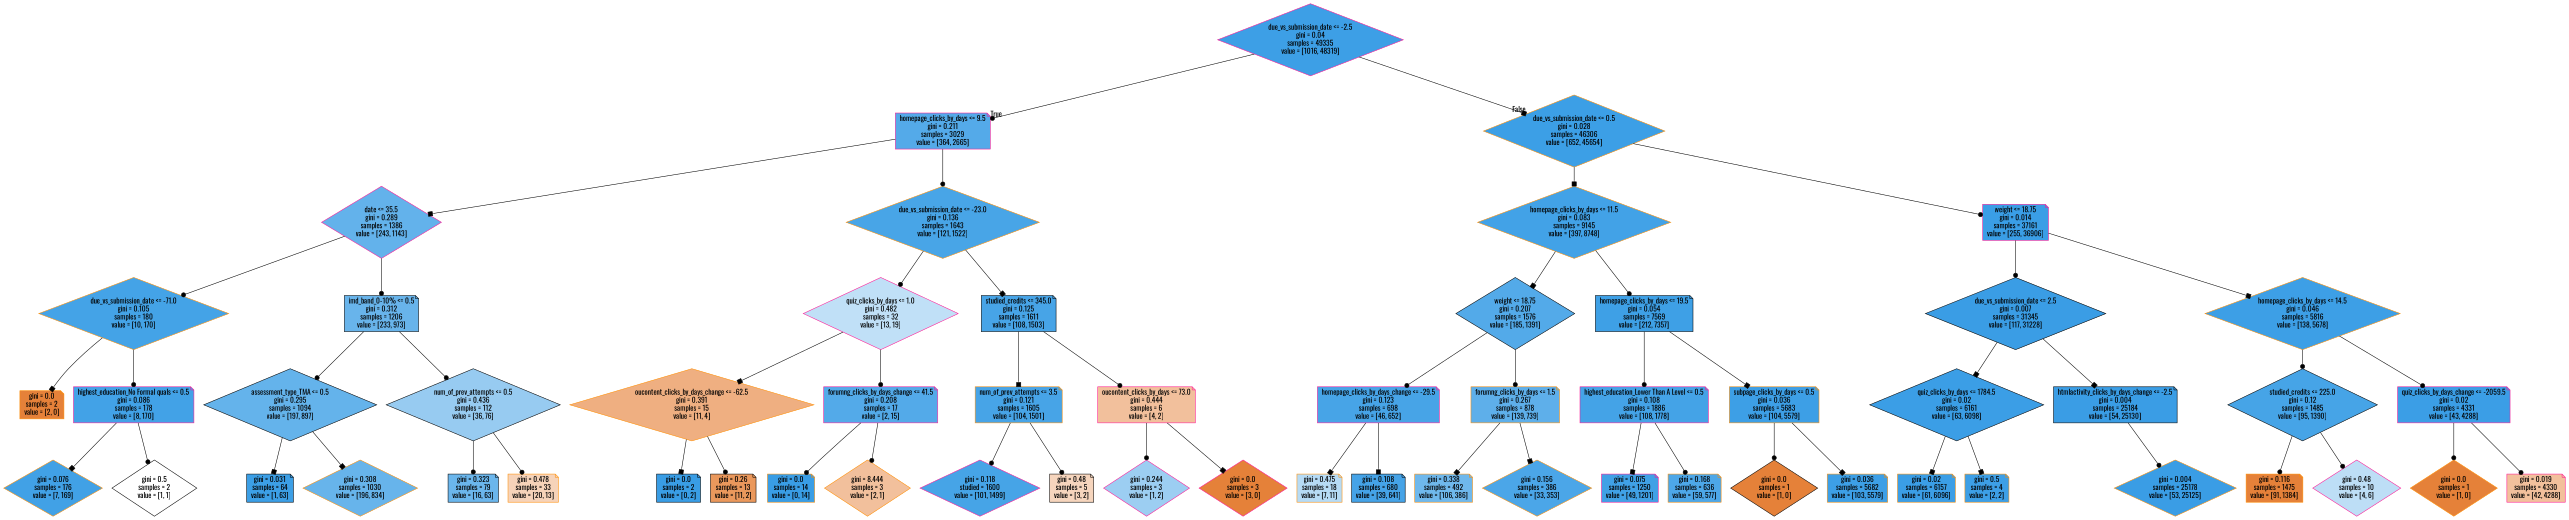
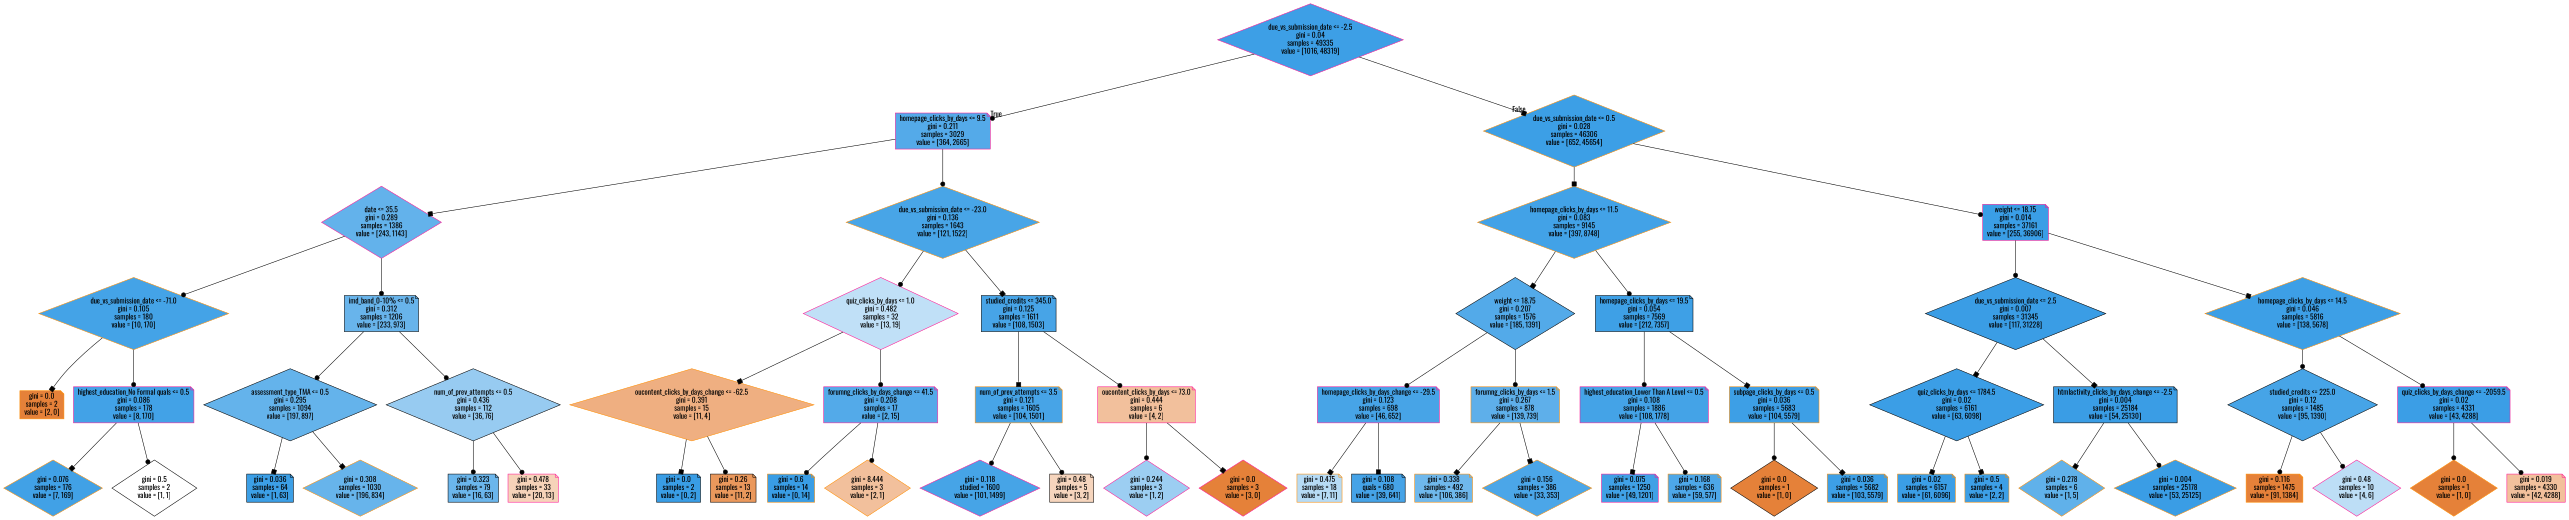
(270, 488) -> (270, 488)
(533, 488) -> (533, 488)
(791, 488) -> (791, 488)
(1378, 488) -> (1378, 488)
none -> (2062, 488)
